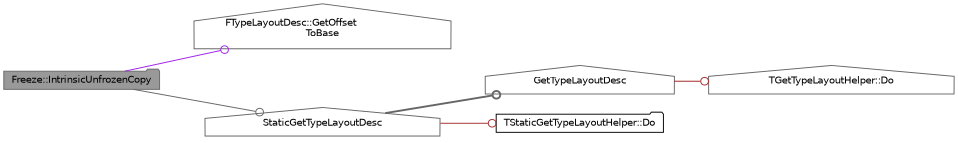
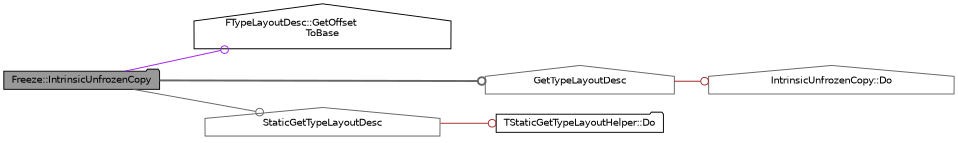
(322, 29) -> (322, 29)
(82, 80) -> (82, 80)
(831, 81) -> (831, 81)
(439, 104) -> (319, 81)
